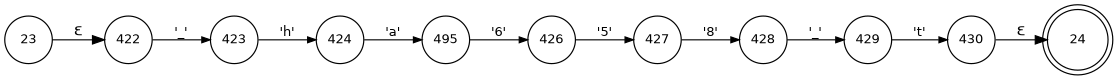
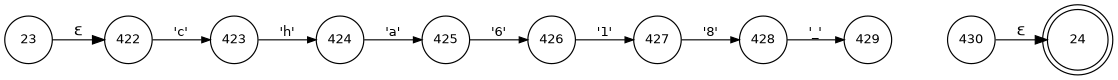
(181, 33) -> (181, 33)
(605, 33) -> (605, 33)
(446, 40) -> (446, 40)
(915, 40) -> none
